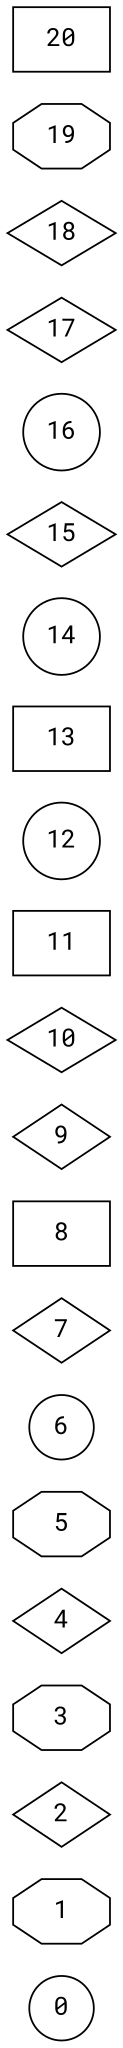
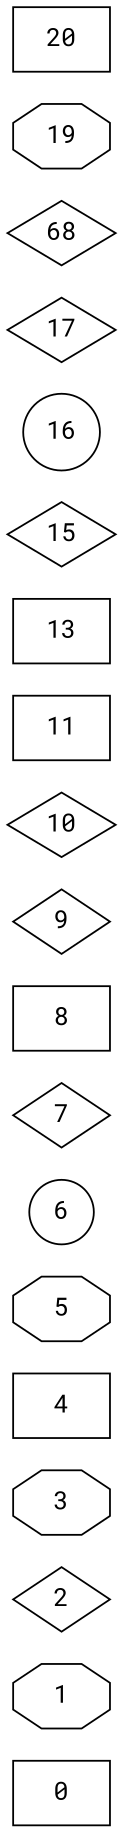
(62, 233) -> (62, 233)
(62, 637) -> none
(62, 841) -> none
(62, 1621) -> (62, 1406)
(62, 2008) -> (62, 1793)
